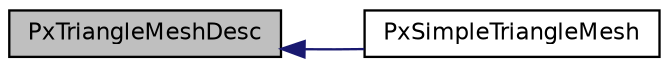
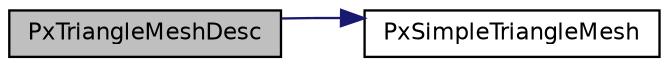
(335, 49) -> (311, 18)
